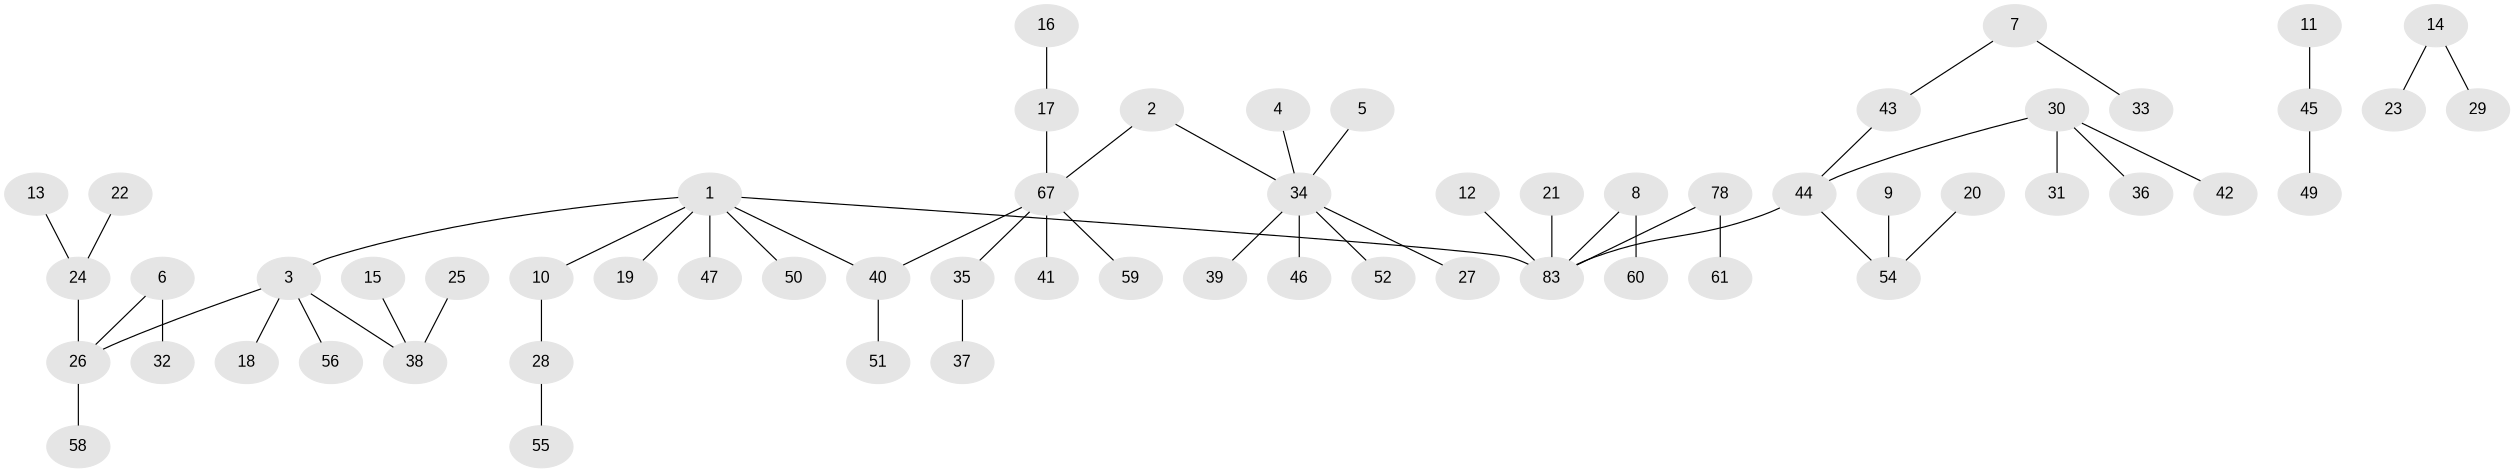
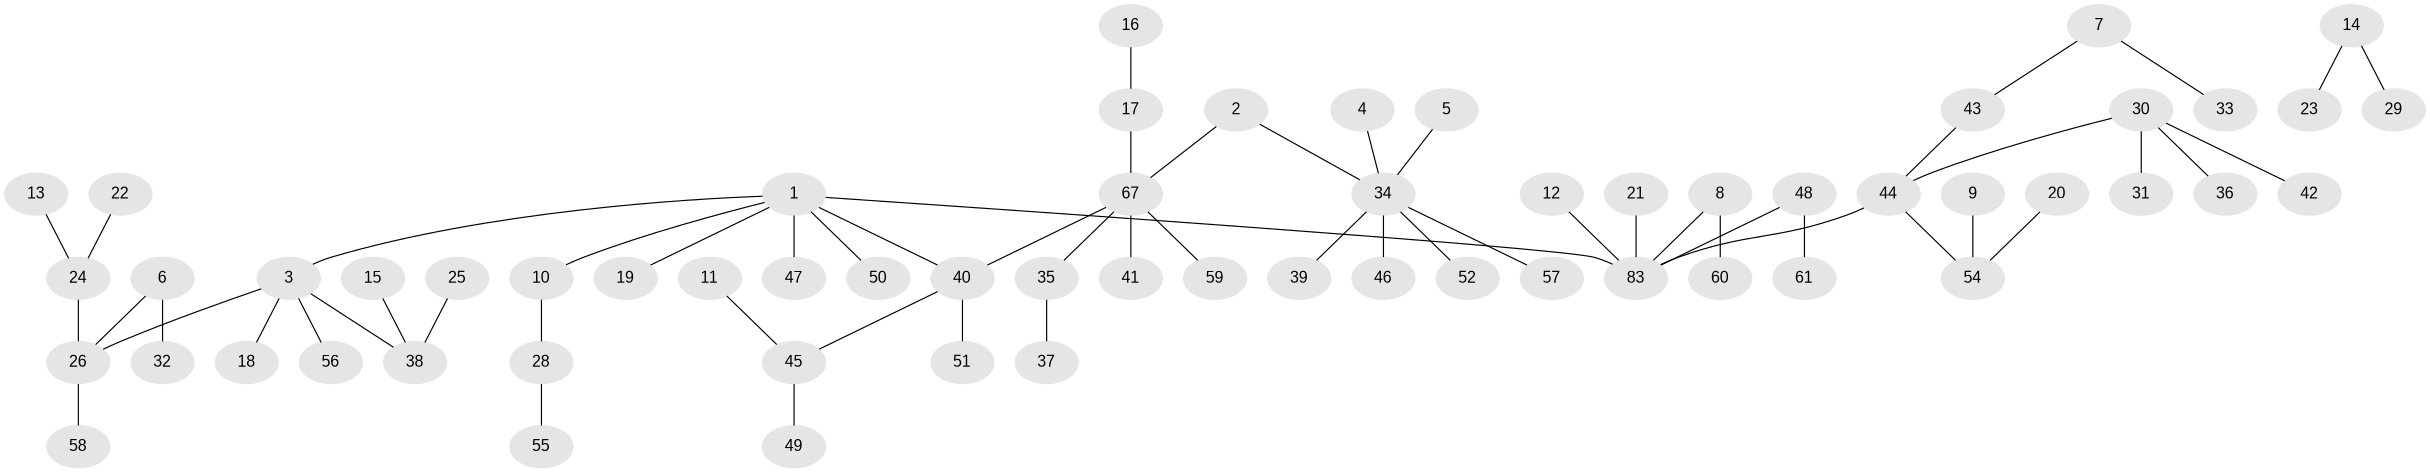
(1720, 194) -> (1804, 194)
(1468, 278) -> (1552, 278)
none -> (878, 320)
